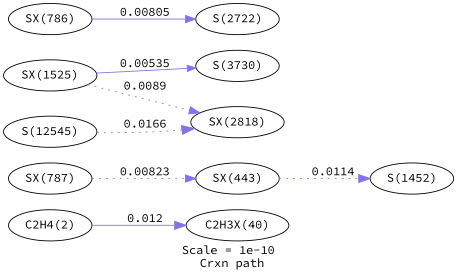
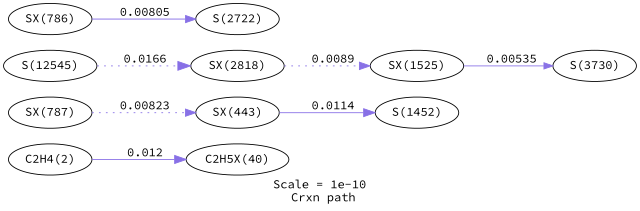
(139, 98) -> (322, 66)
(319, 179) -> (321, 113)
(238, 225) -> (238, 159)
